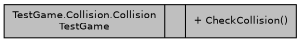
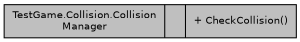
(84, 26) -> (84, 26)
